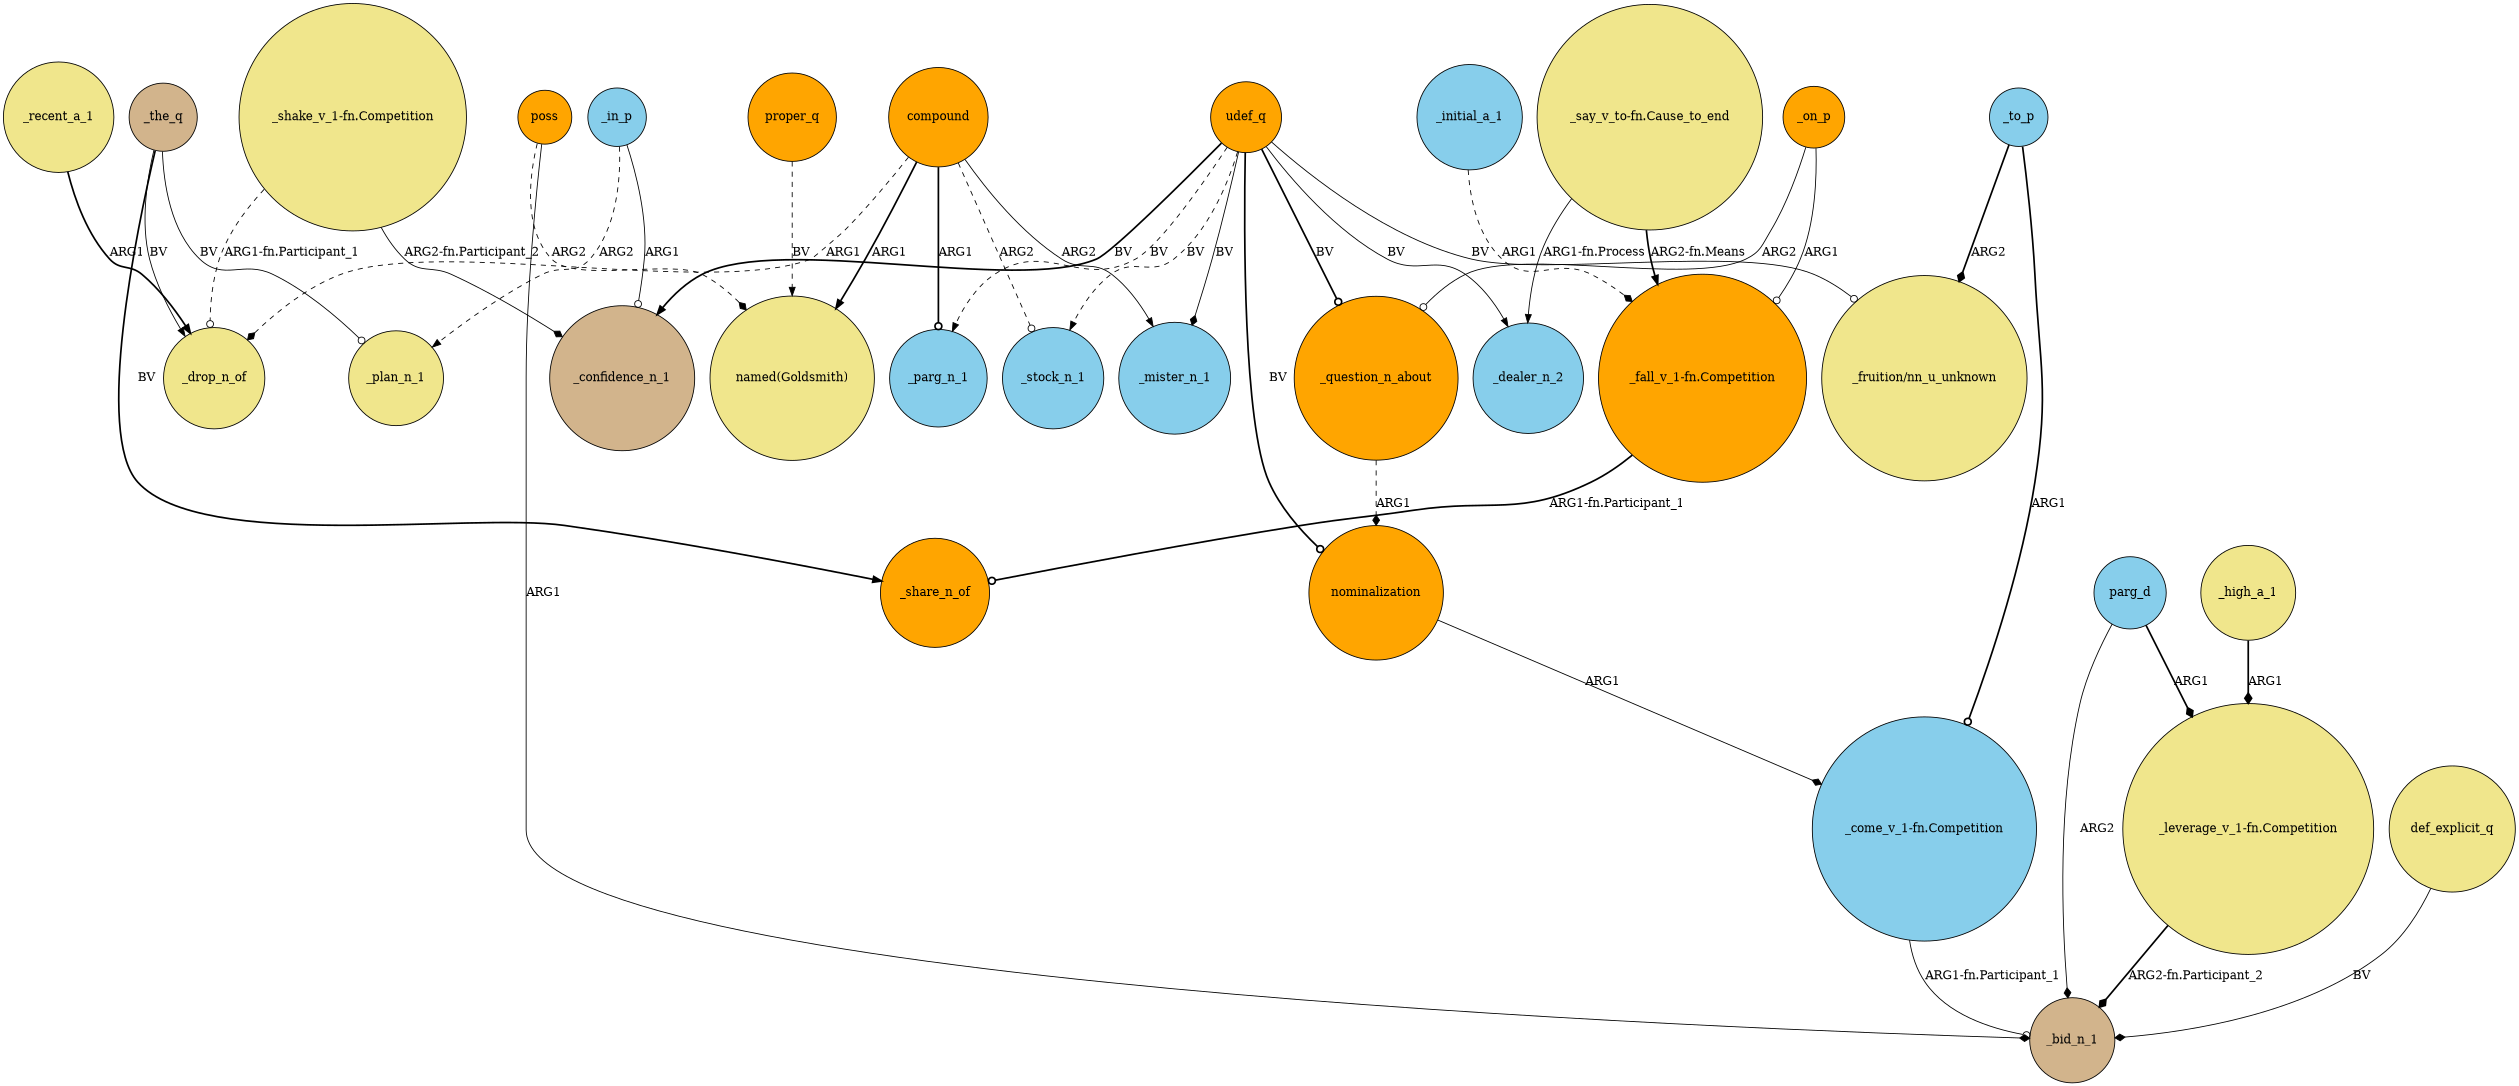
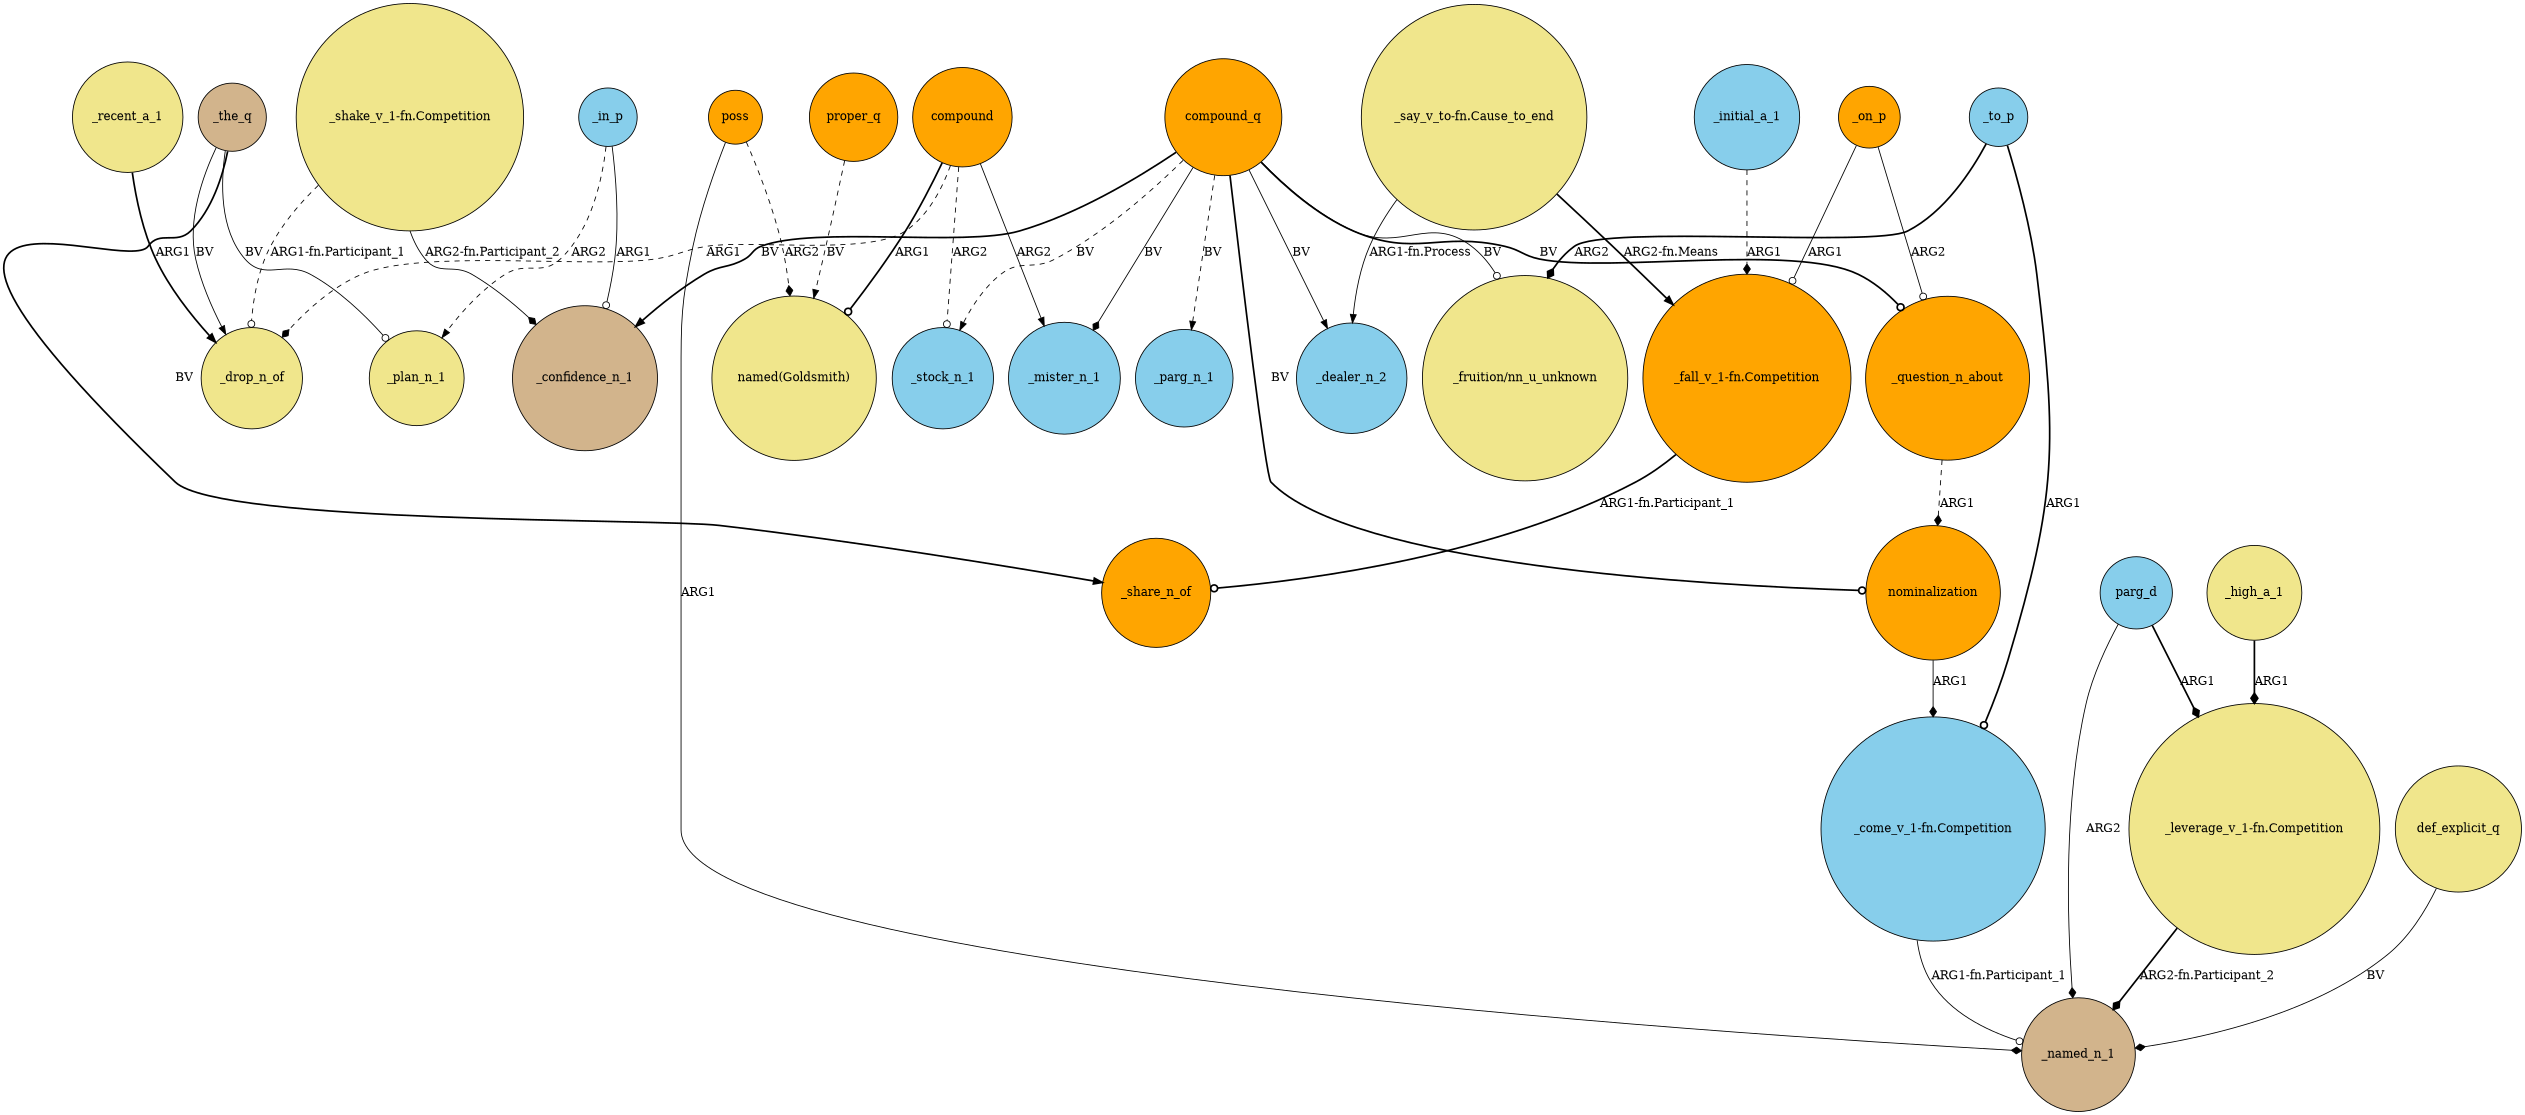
(1246, 117) -> (1223, 117)
(880, 232) -> (898, 242)
(938, 245) -> none
(2072, 1040) -> (2078, 1055)
